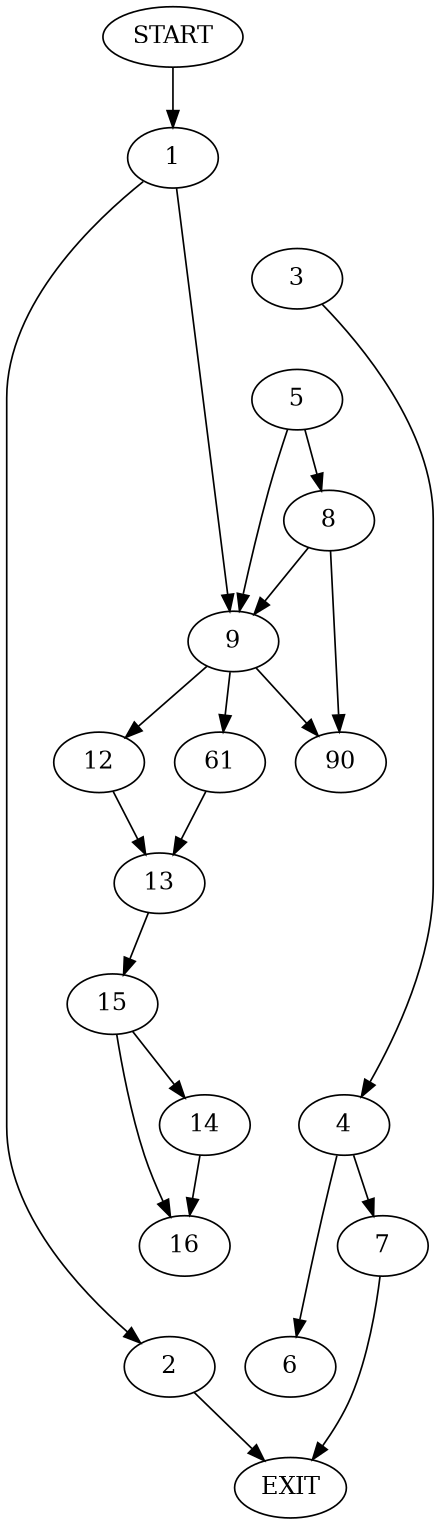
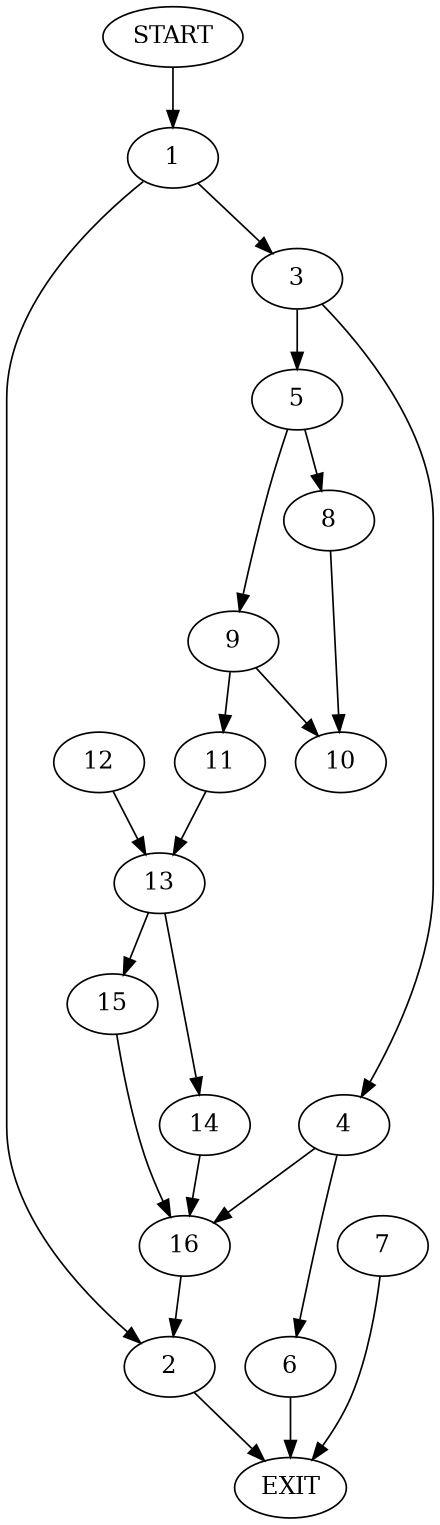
none -> (297, 331)
(202, 391) -> (229, 212)
(287, 574) -> none
(173, 696) -> none
(220, 762) -> (220, 762)
(341, 762) -> (341, 762)
(153, 1058) -> (181, 996)
(361, 1178) -> (271, 1180)
none -> (178, 1298)
none -> (290, 1419)
